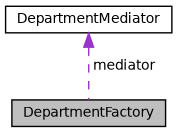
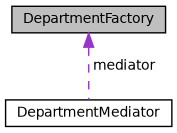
(89, 74) -> (89, 74)
